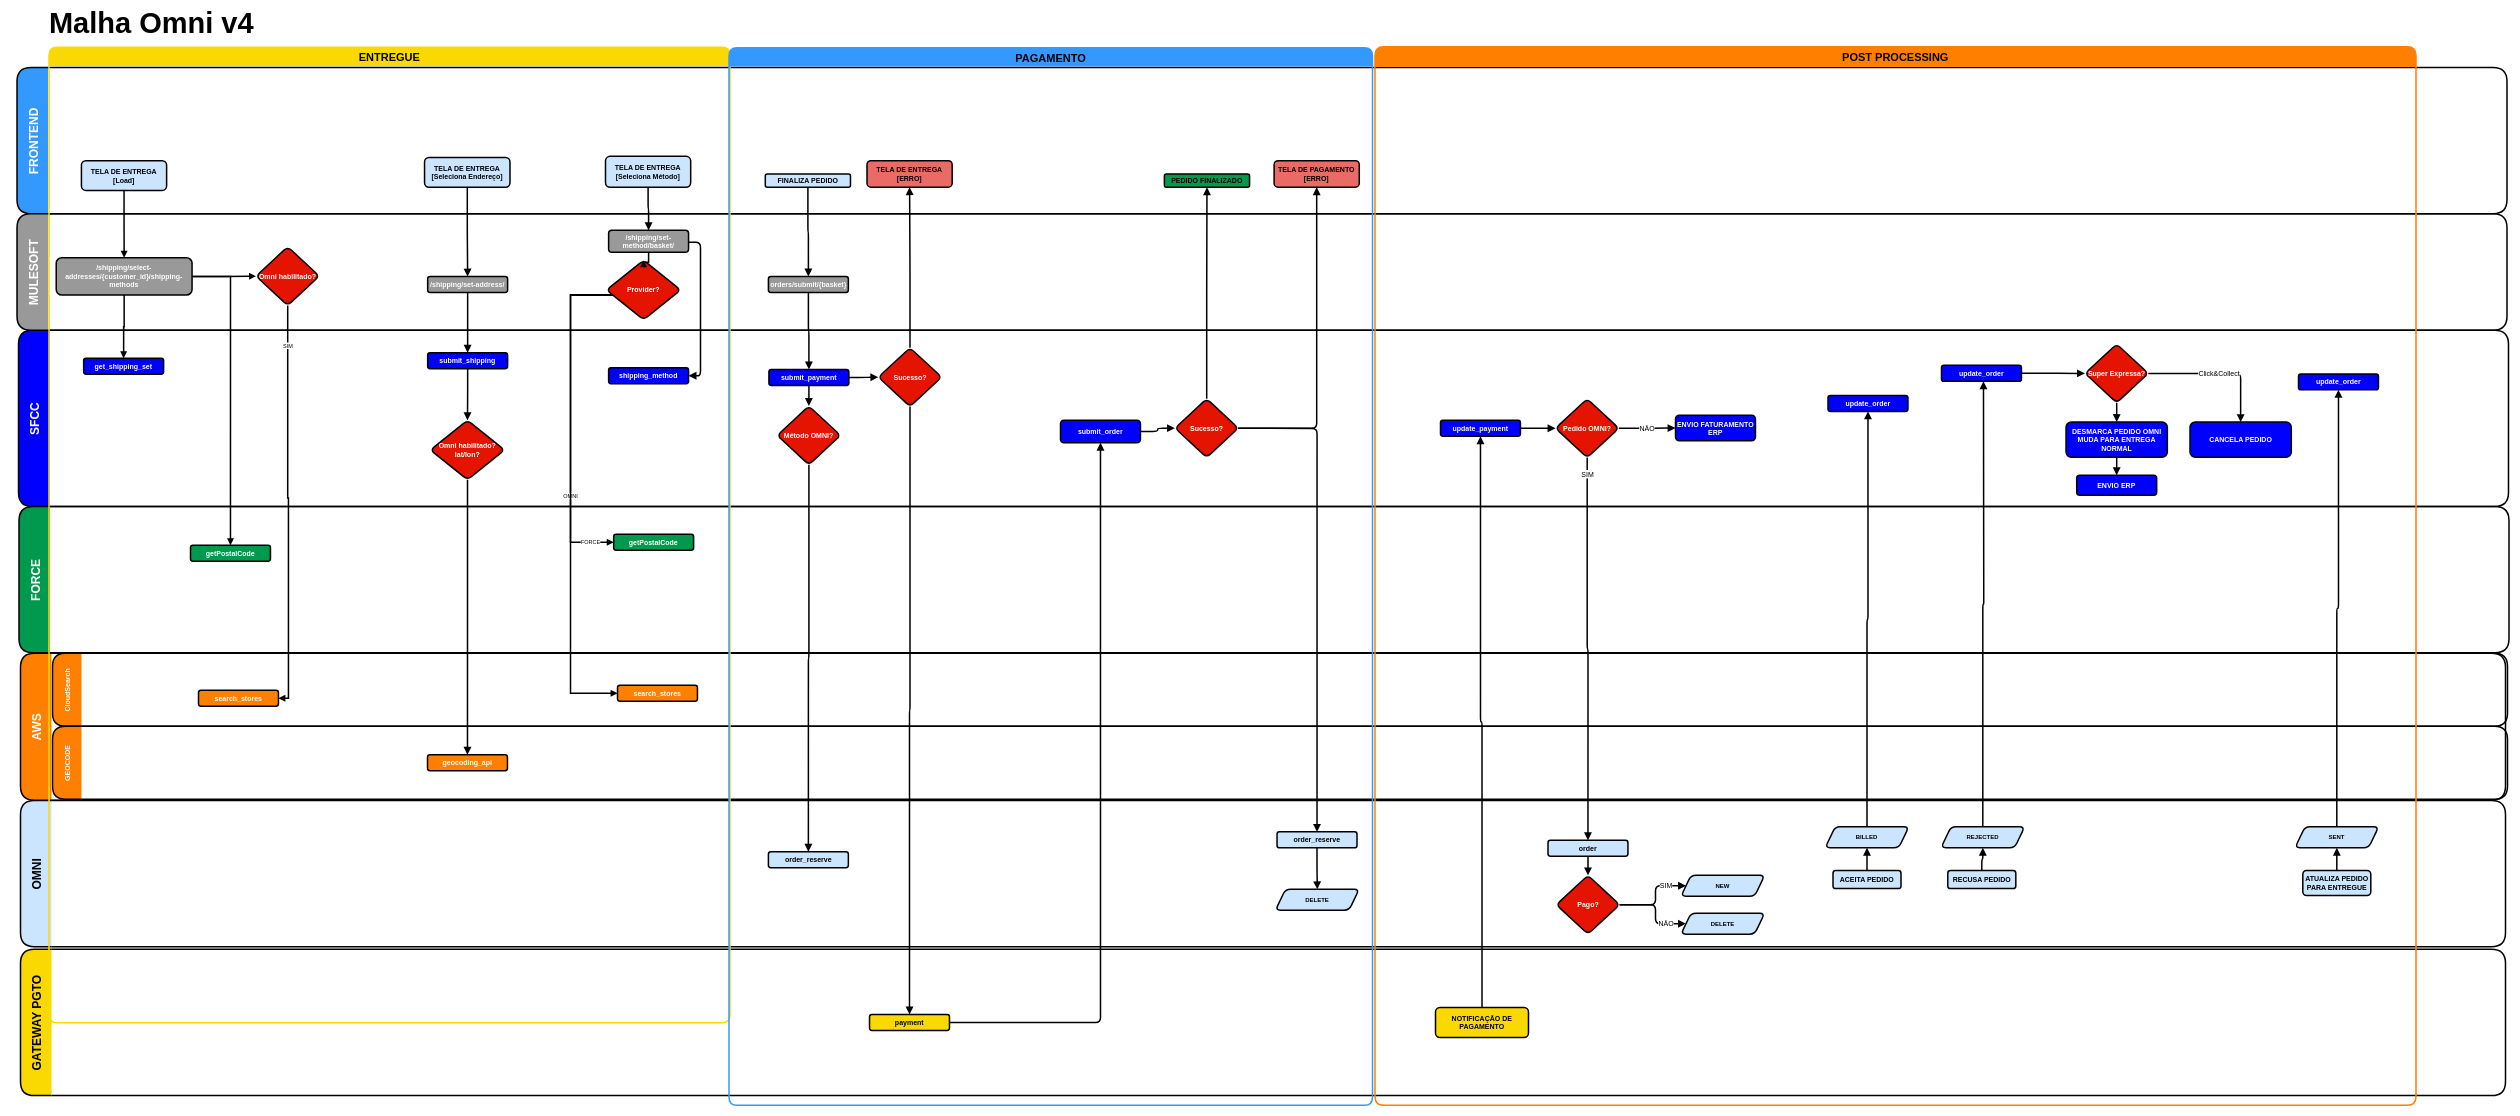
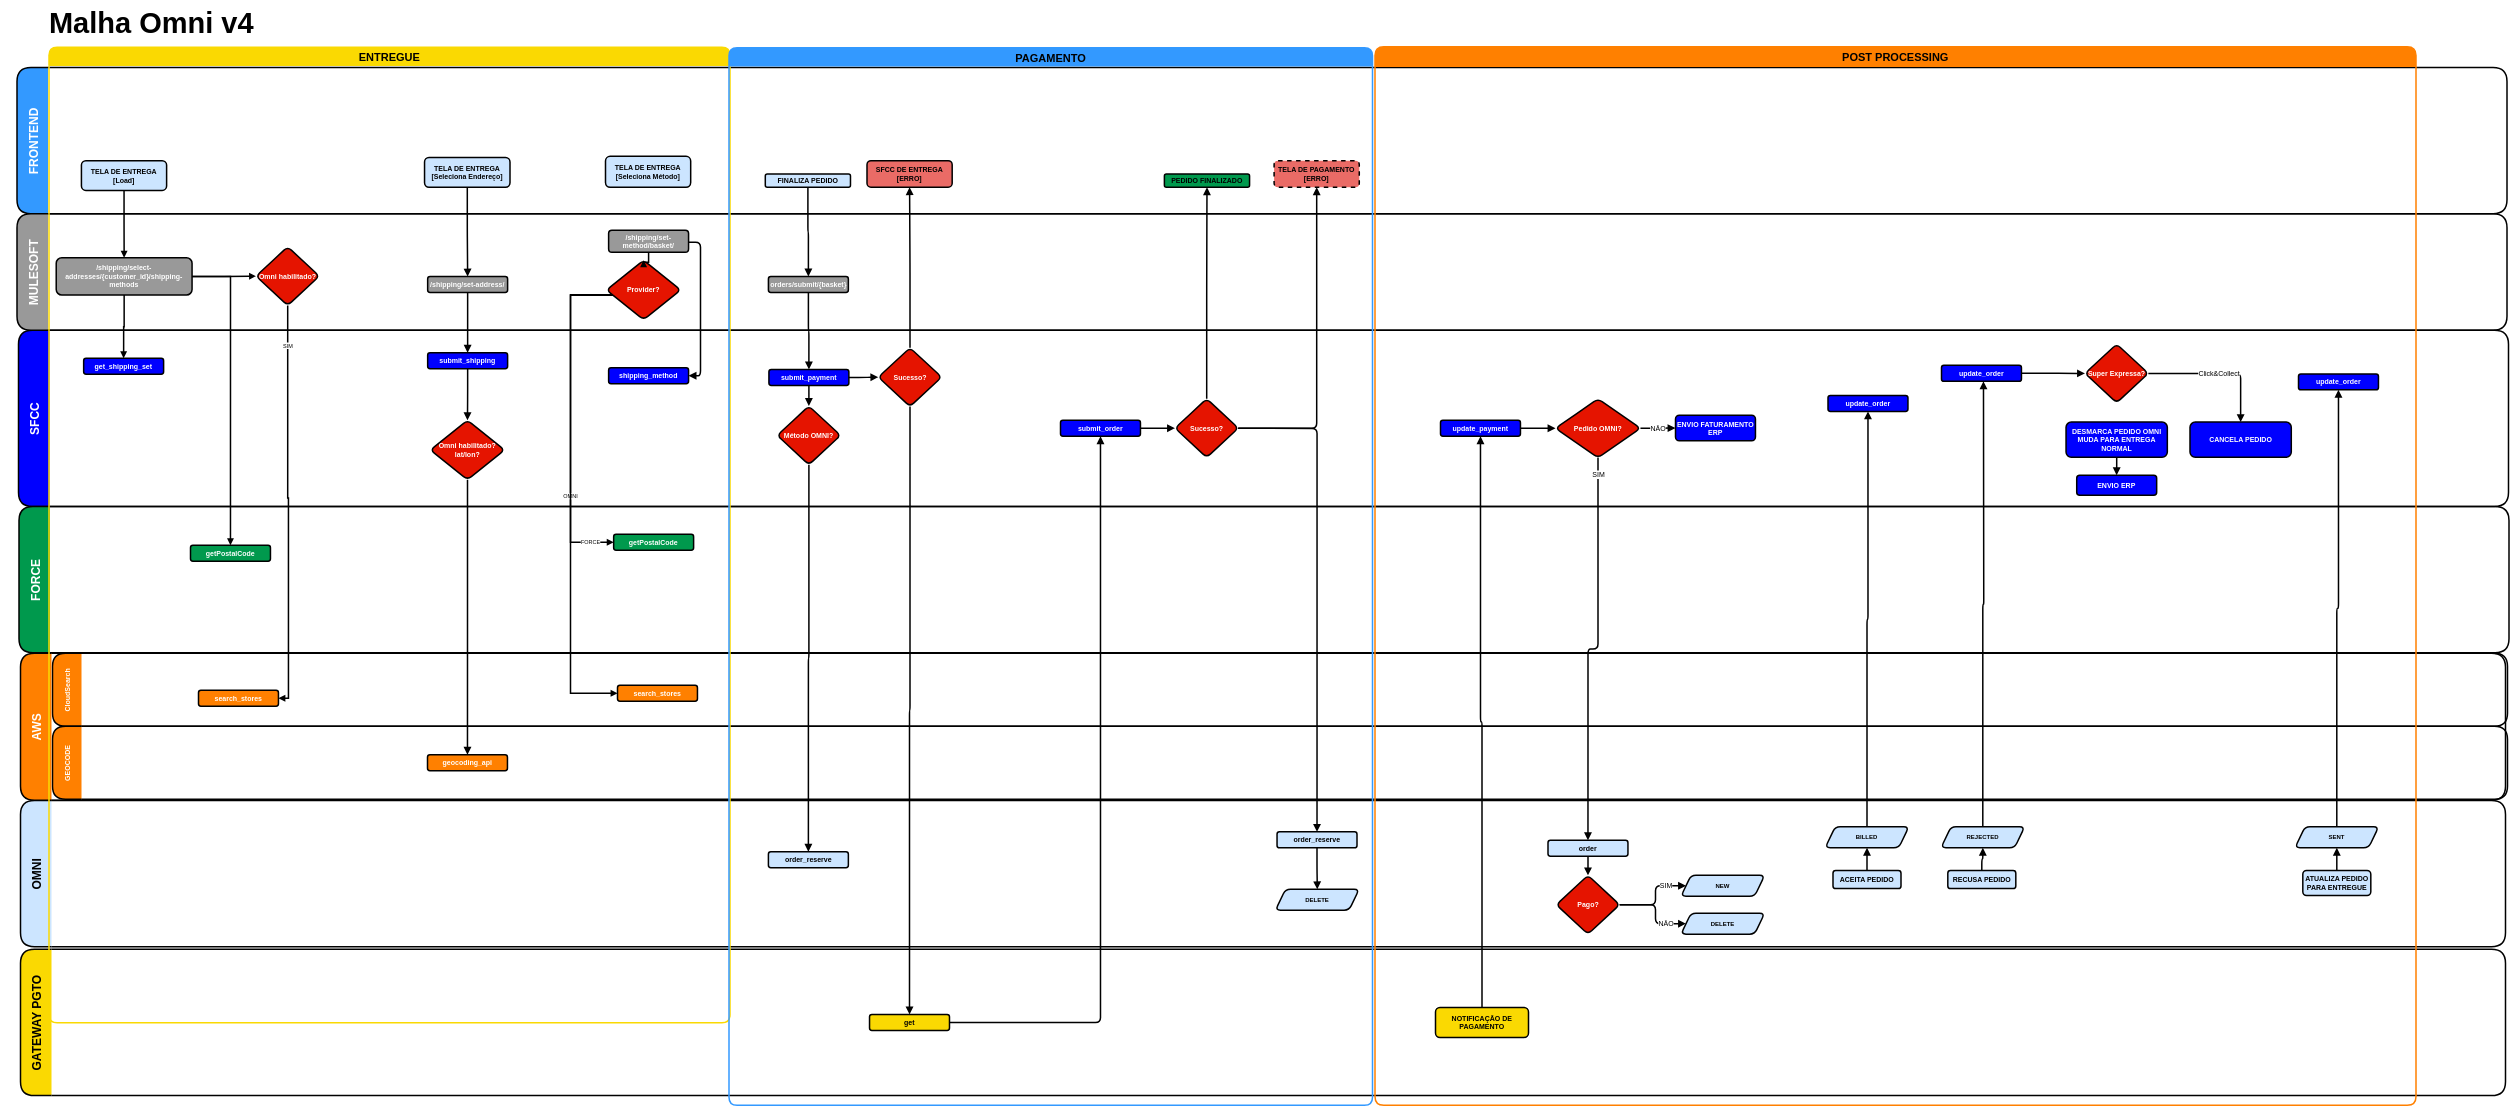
(909, 174) -> (909, 174)
(1316, 174) -> (1316, 174)
(648, 208) -> none
(2116, 412) -> none
(1587, 428) -> (1598, 428)
(1100, 431) -> (1100, 428)
(909, 1022) -> (909, 1022)
